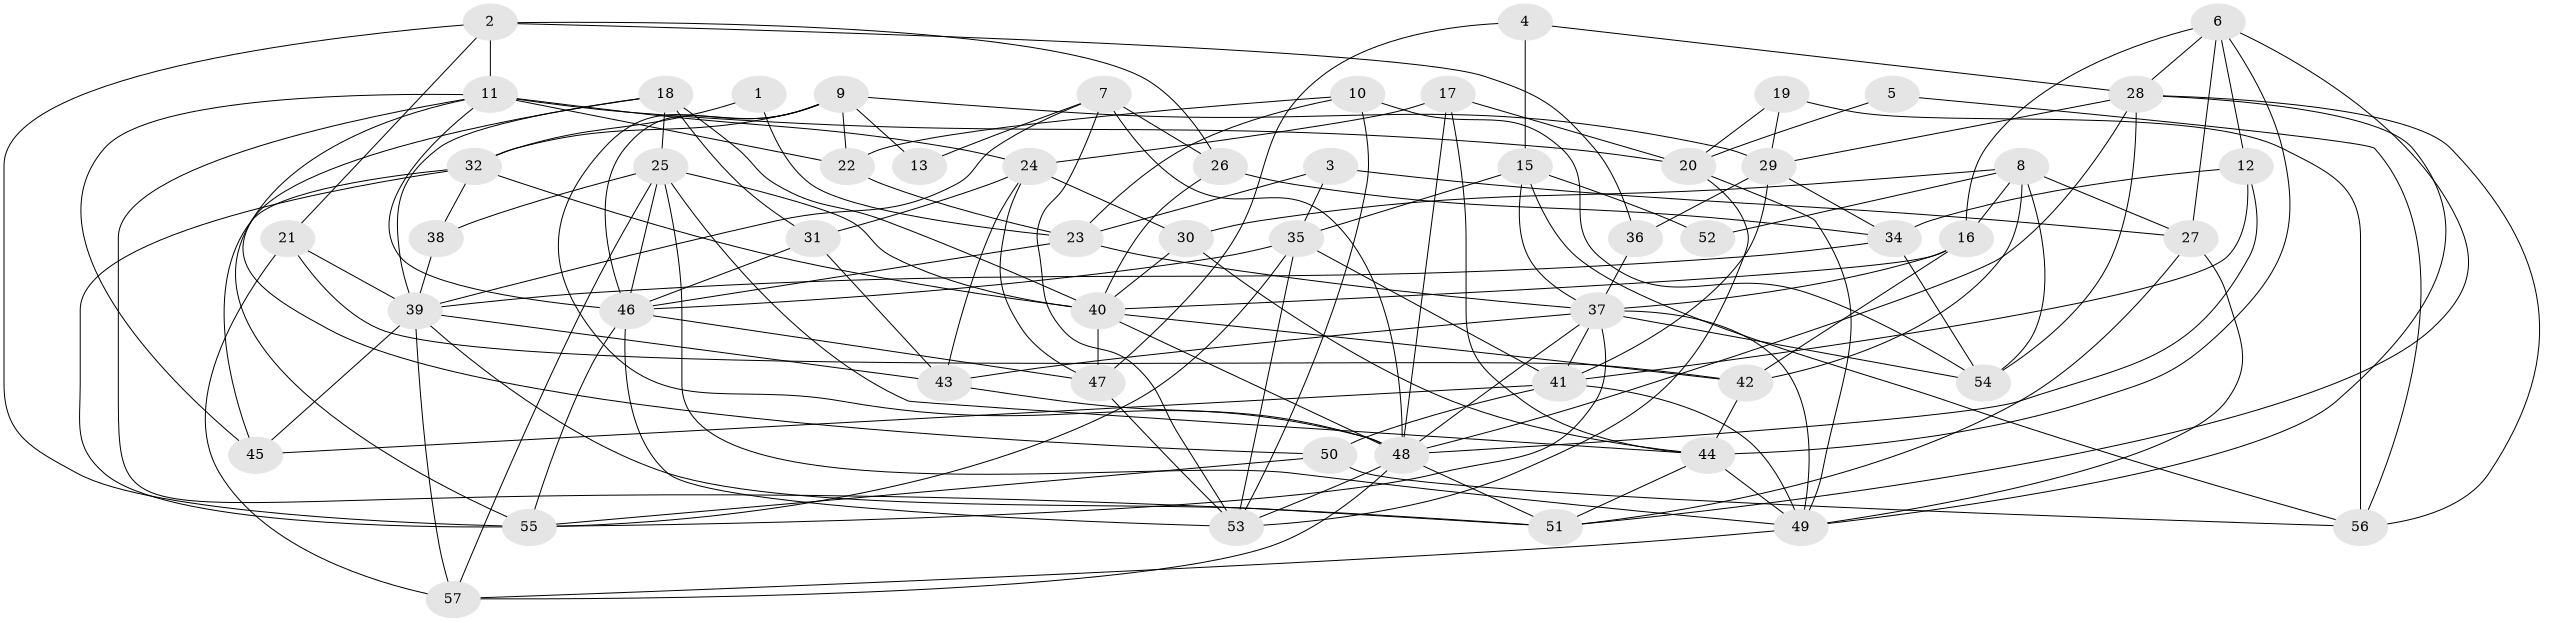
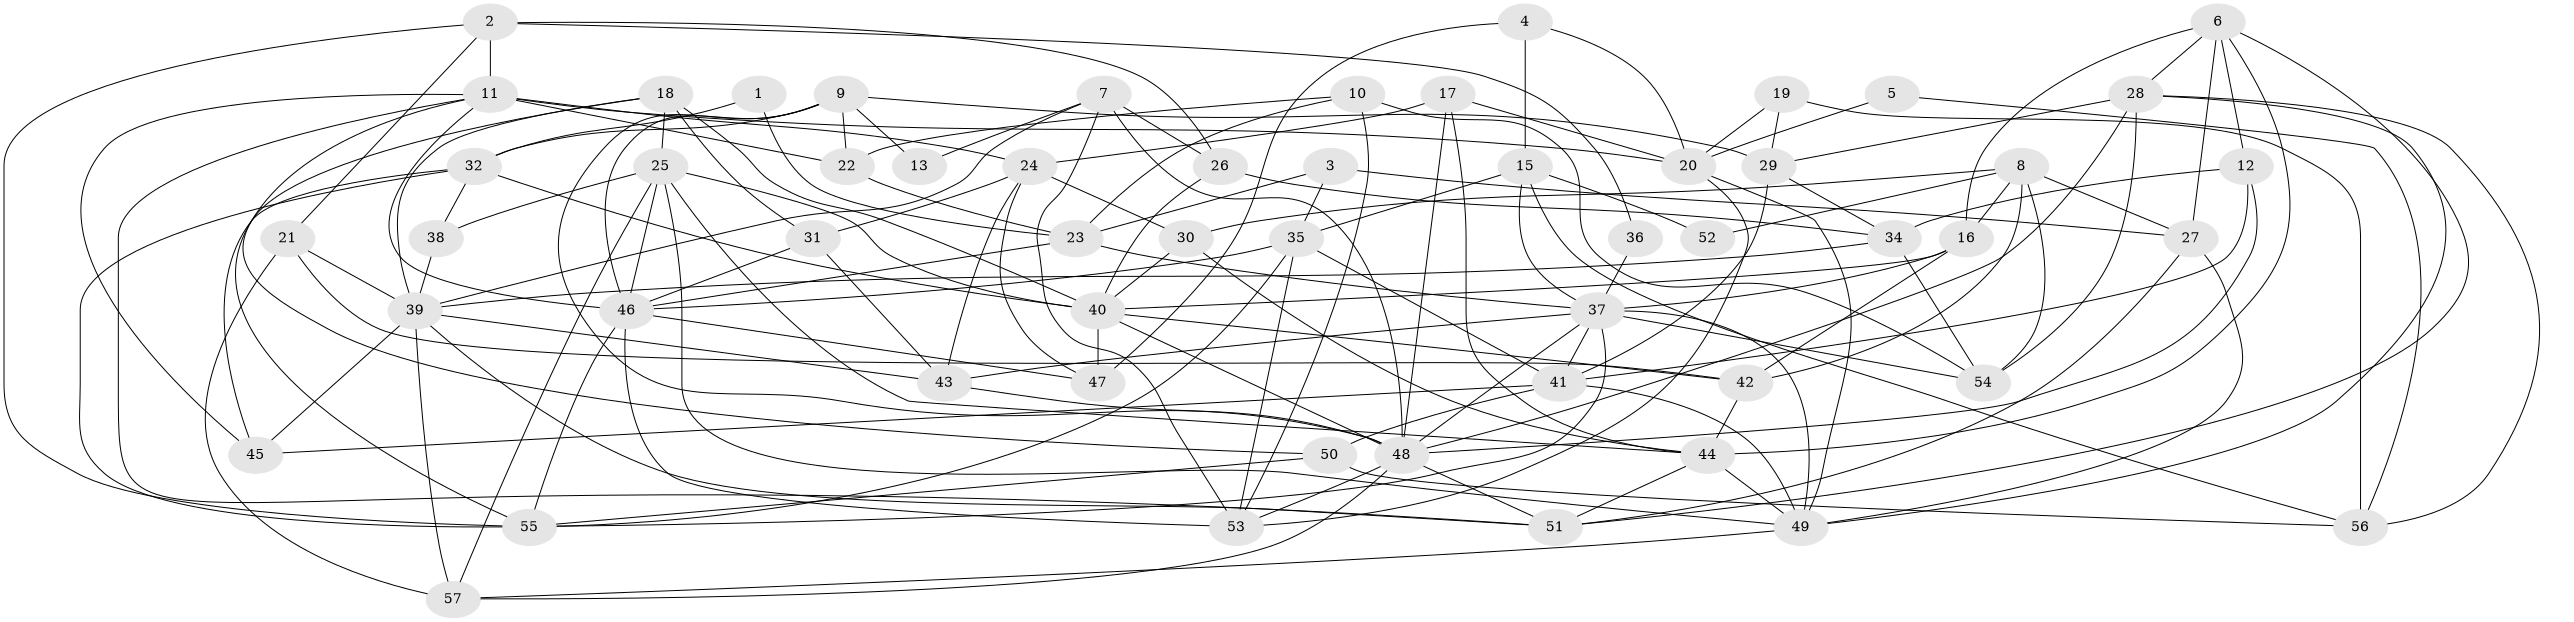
(1831, 58) -> (1635, 69)
(1693, 207) -> none
(1166, 456) -> none
